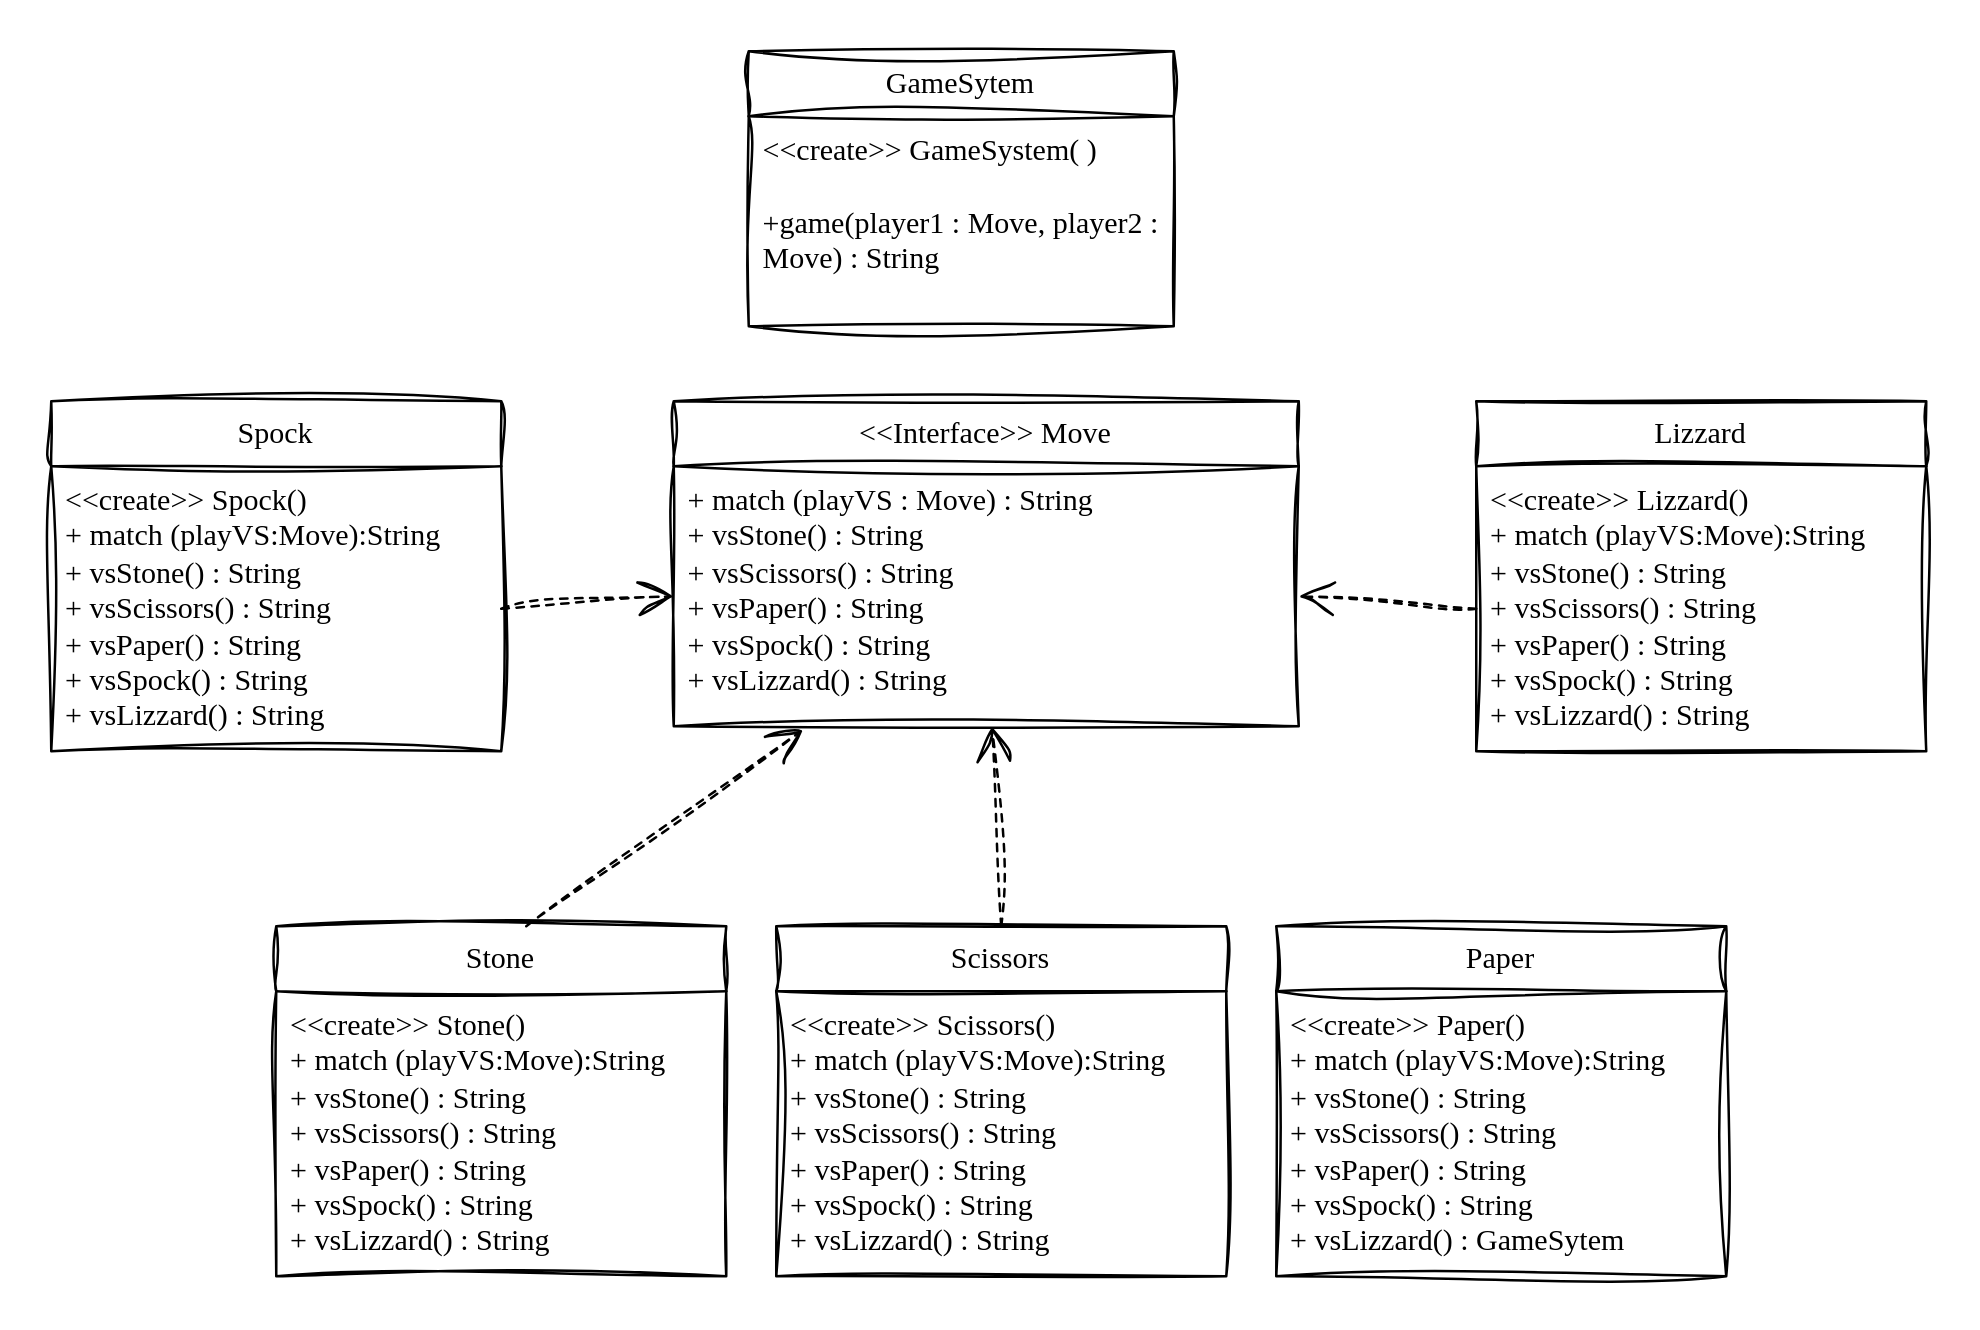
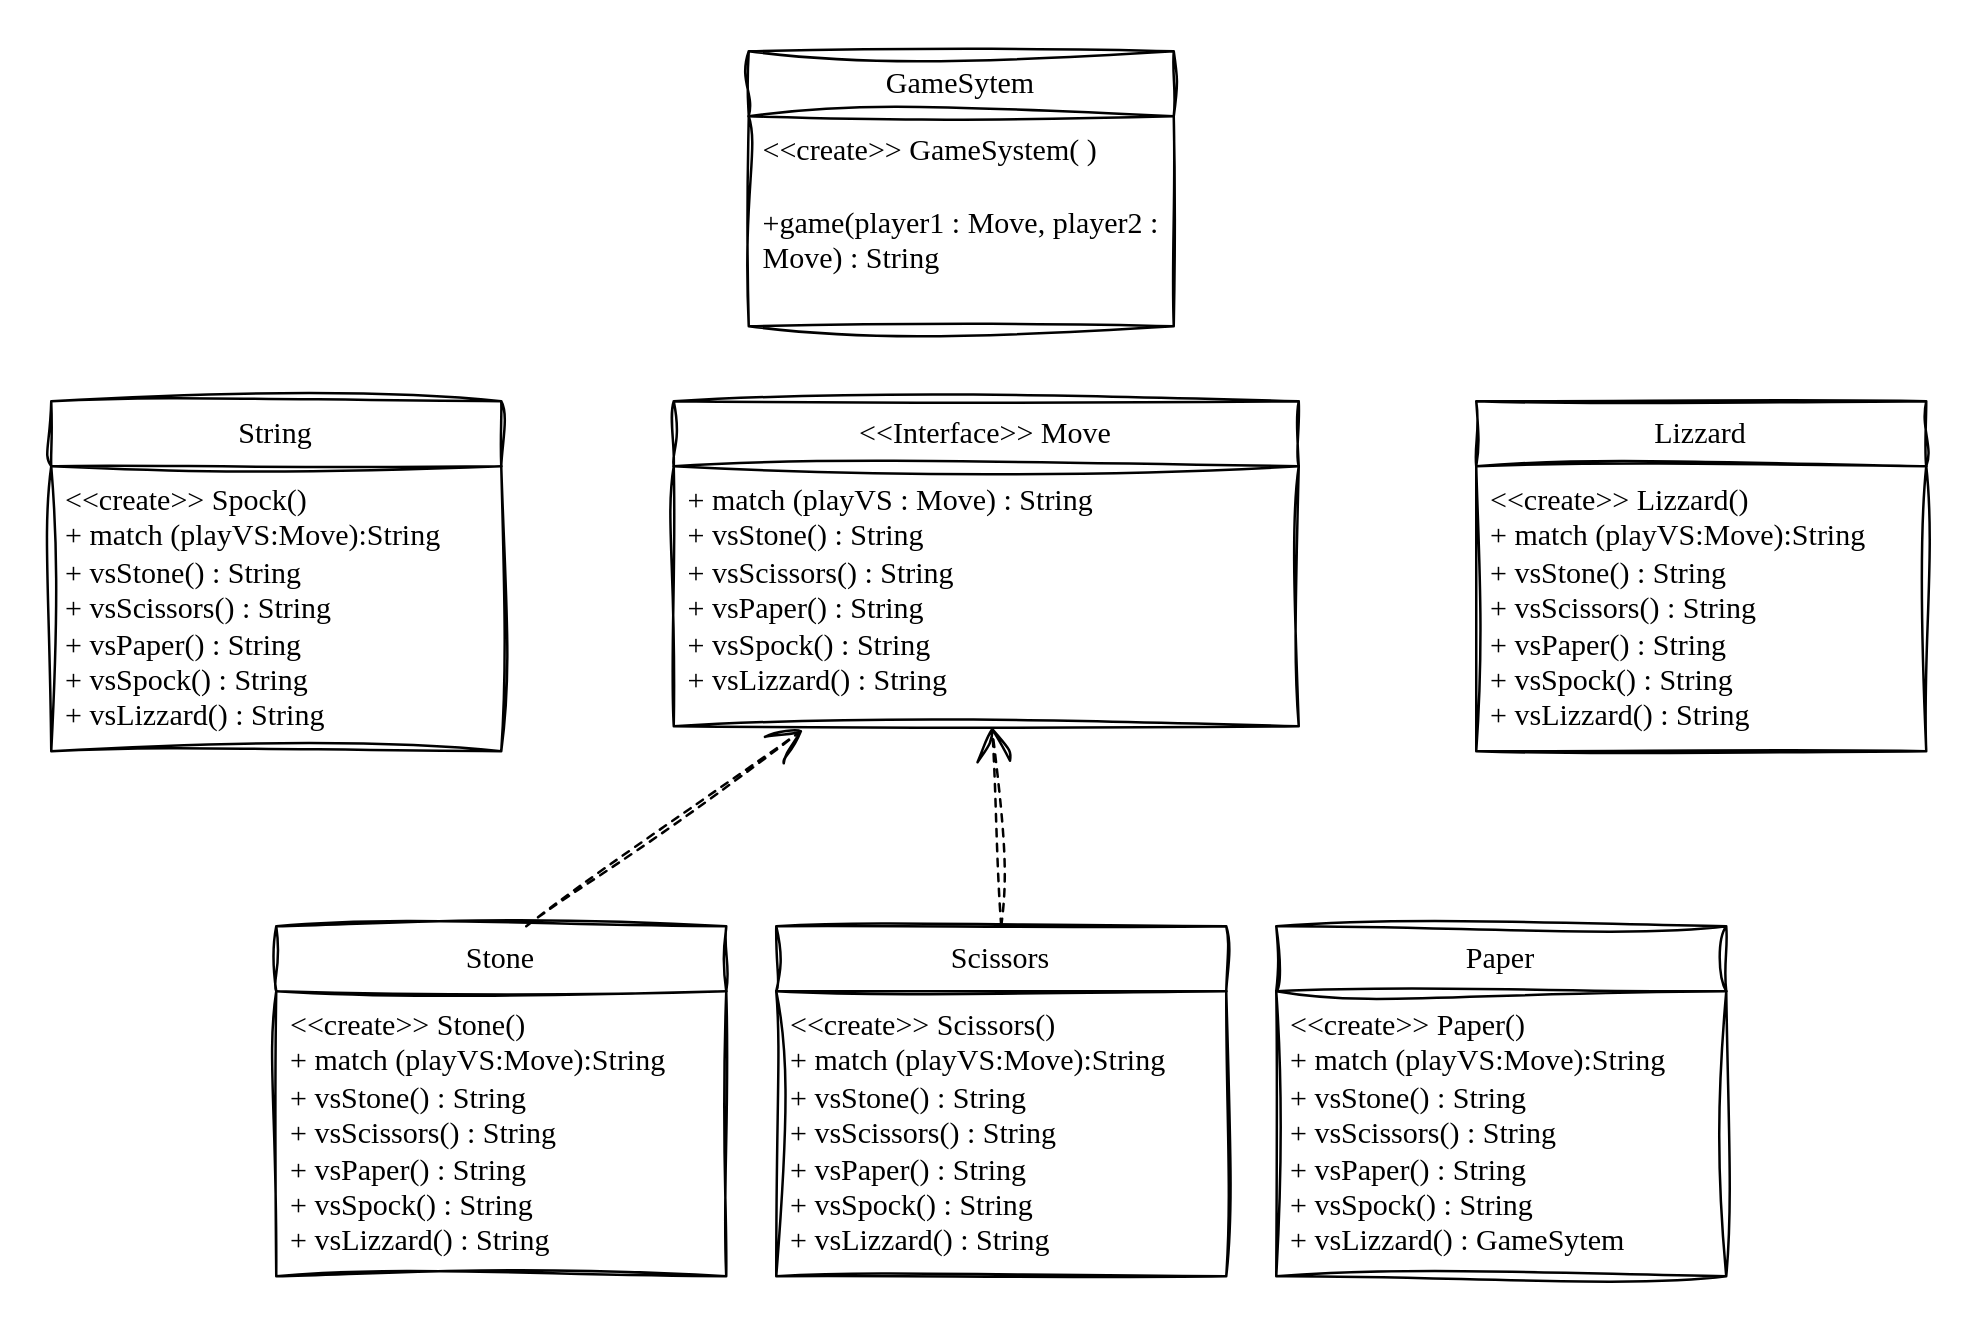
(276, 434) -> (276, 434)
(584, 603) -> none
(1391, 603) -> none
